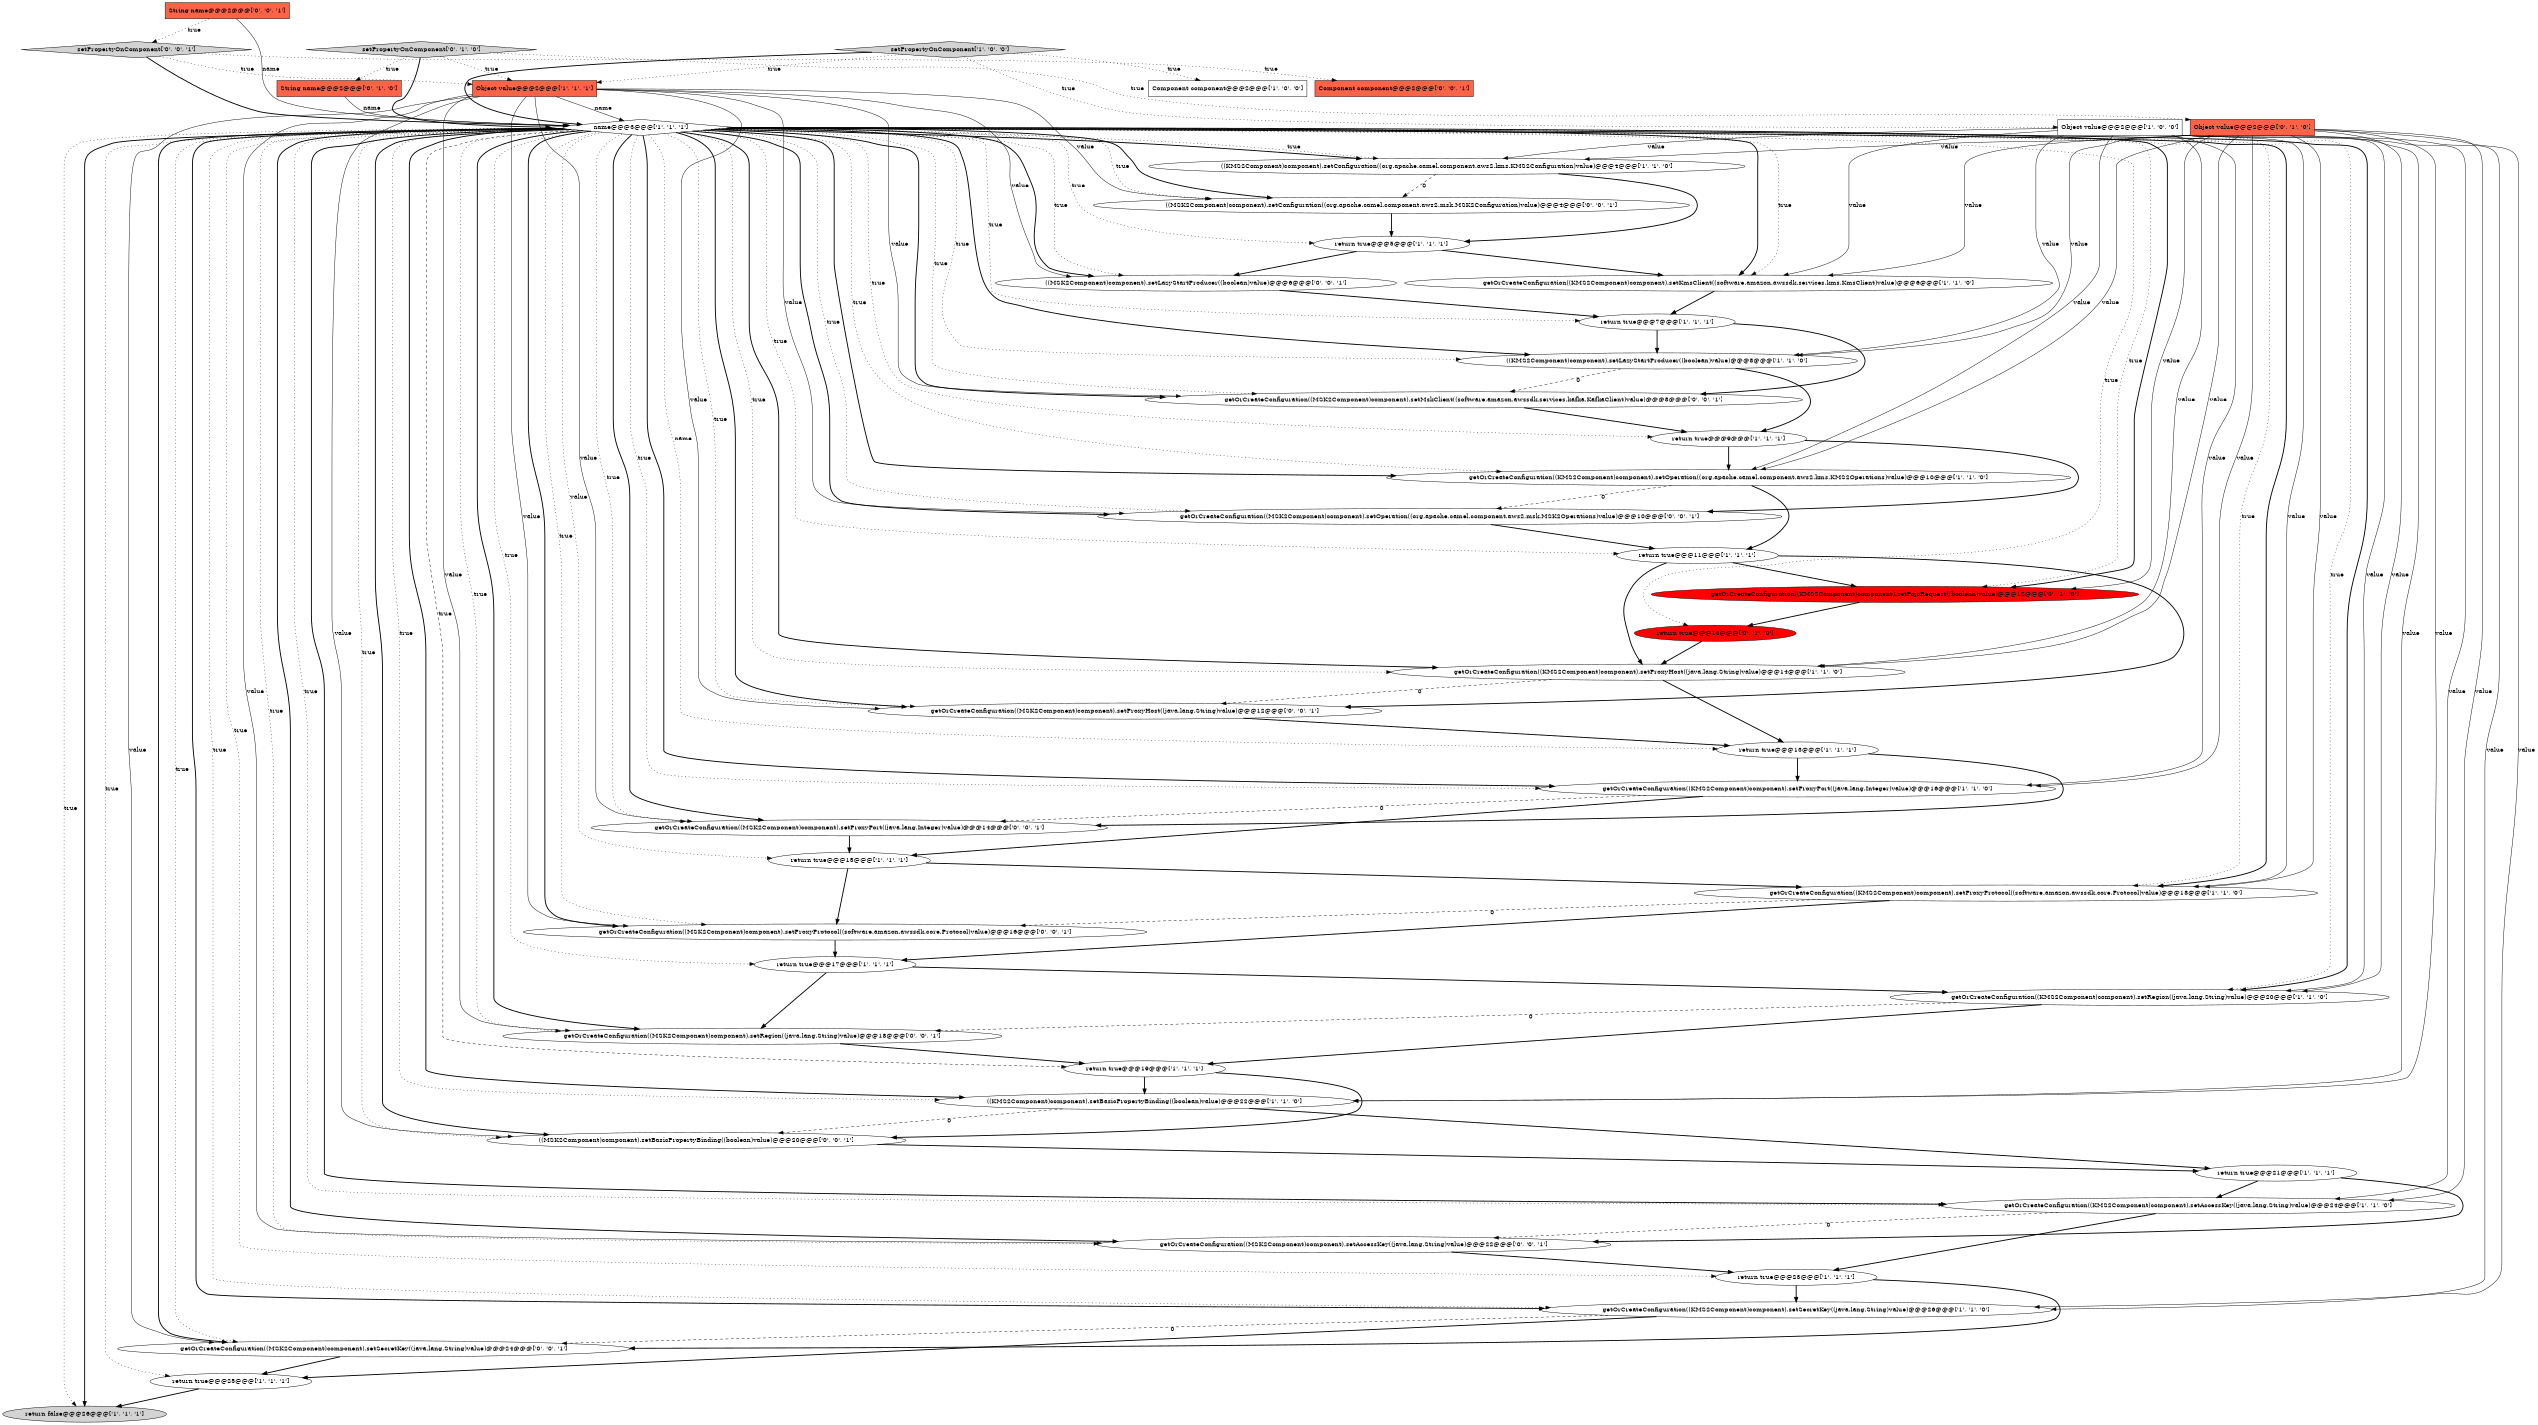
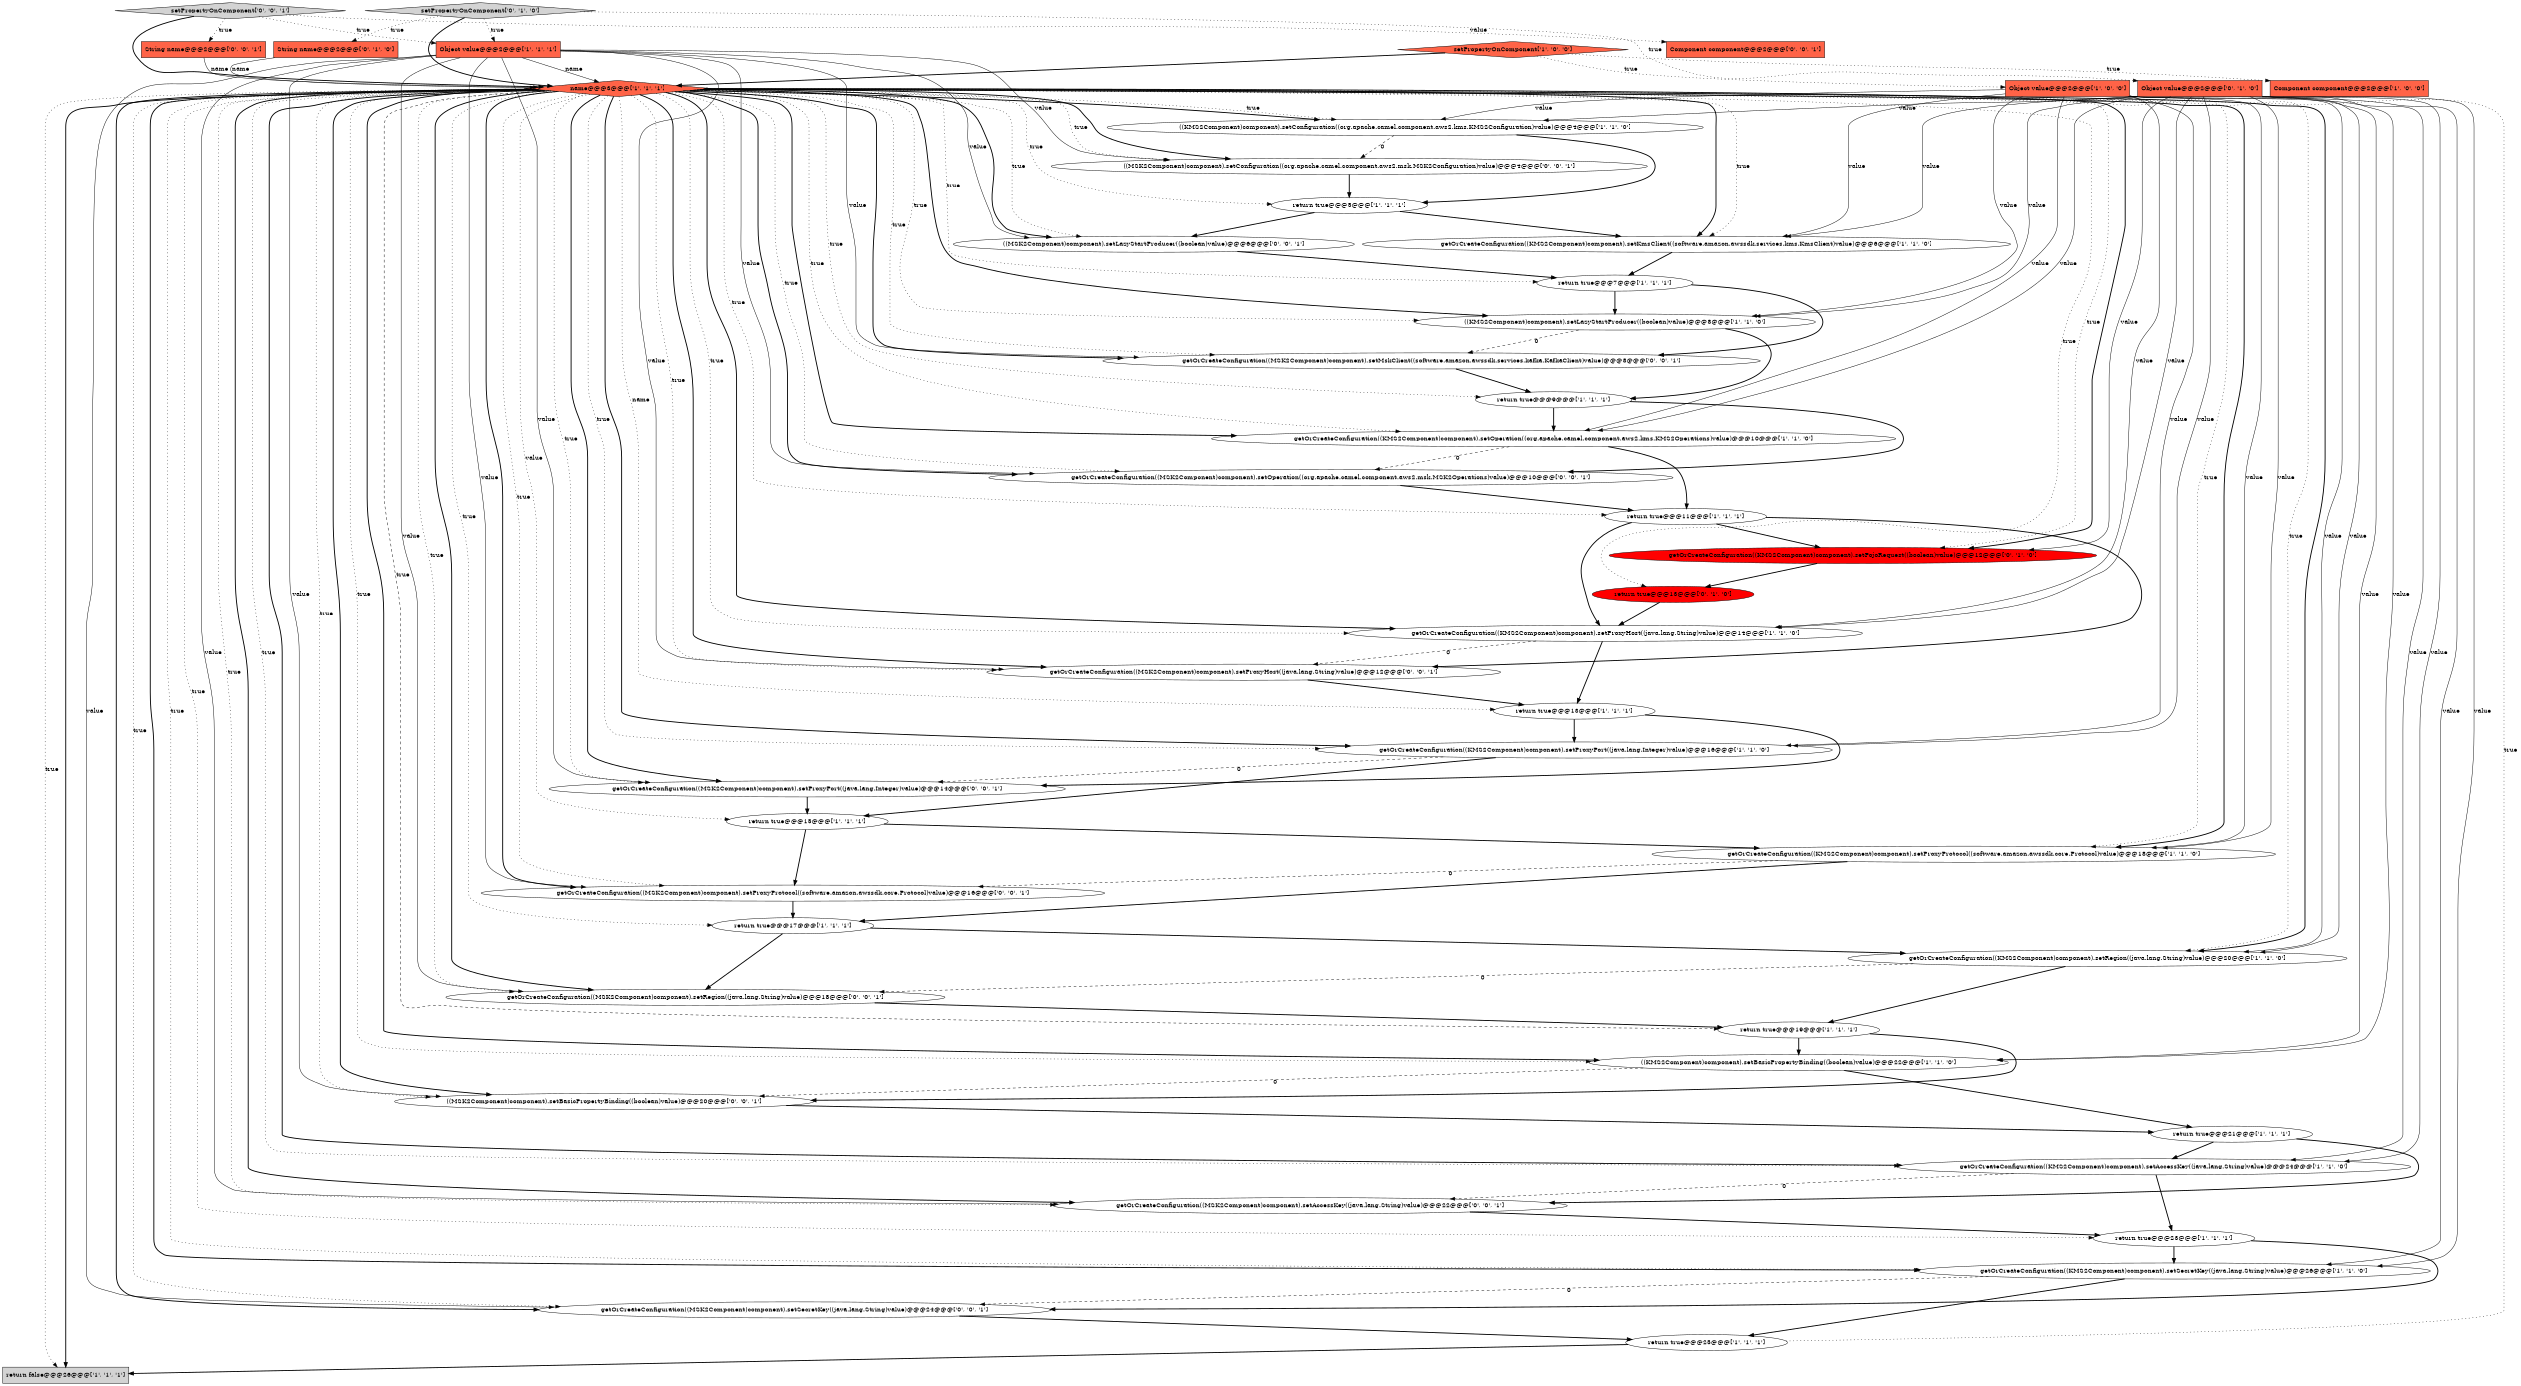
(183, 30) -> (218, 28)
(950, 50) -> (1513, 50)
(752, 68) -> none
(1271, 69) -> (1479, 30)
(1228, 89) -> (2349, 89)
(641, 127) -> (618, 89)
(2120, 127) -> (2068, 89)
(105, 557) -> (2504, 174)
(85, 1414) -> (66, 1375)
